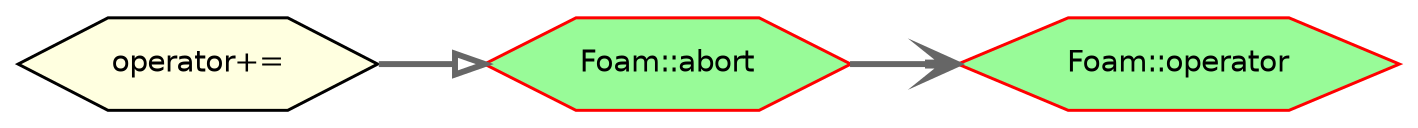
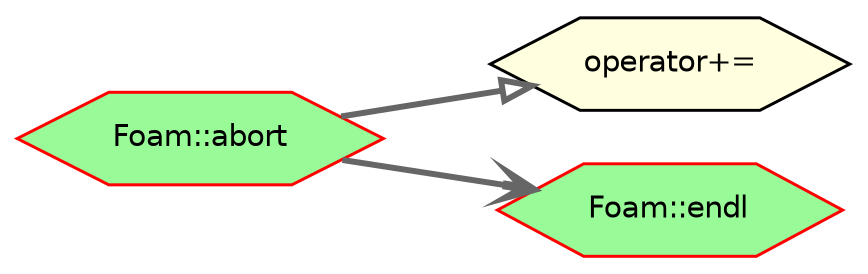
(417, 64) -> (421, 104)
(1179, 64) -> (670, 210)
